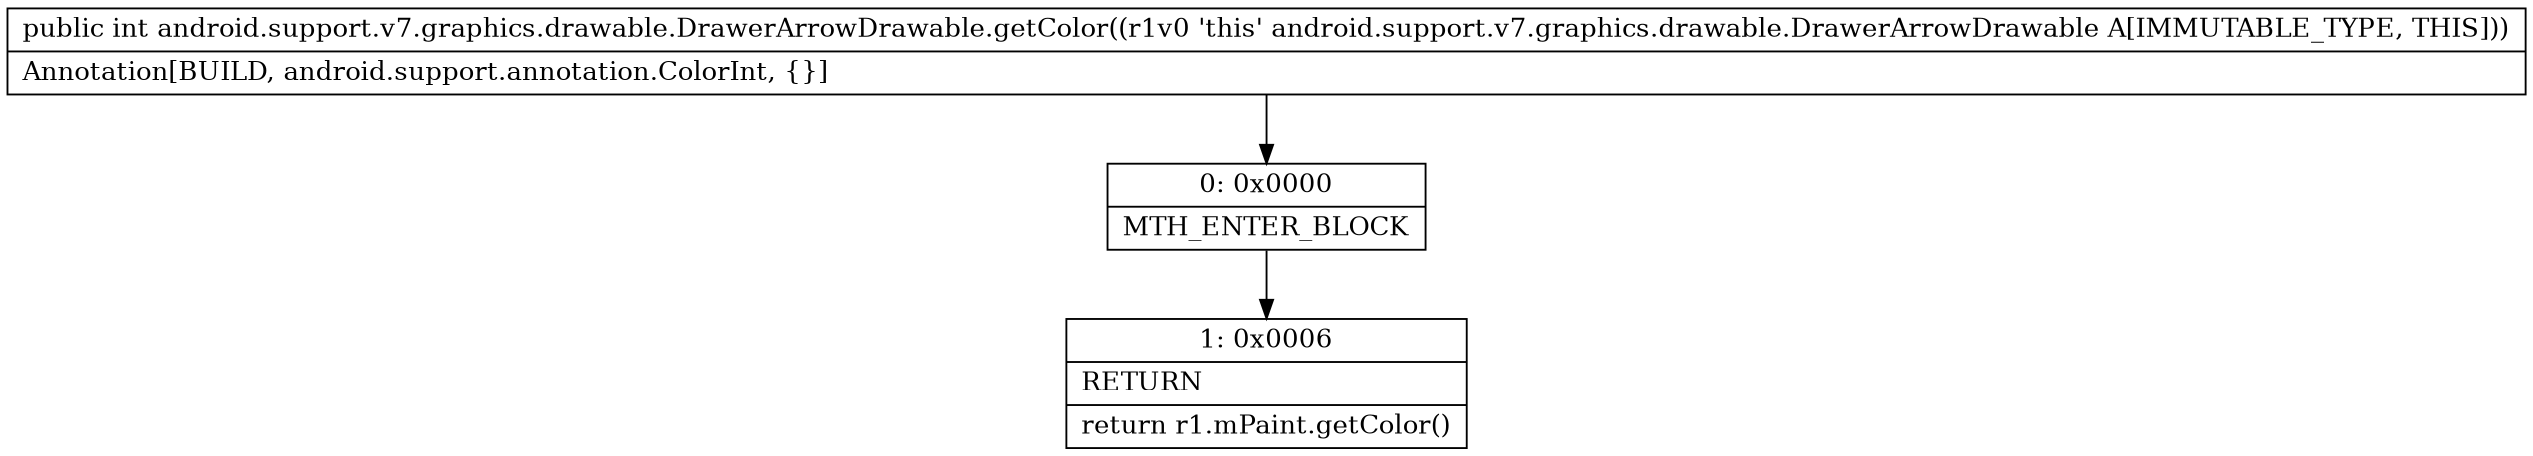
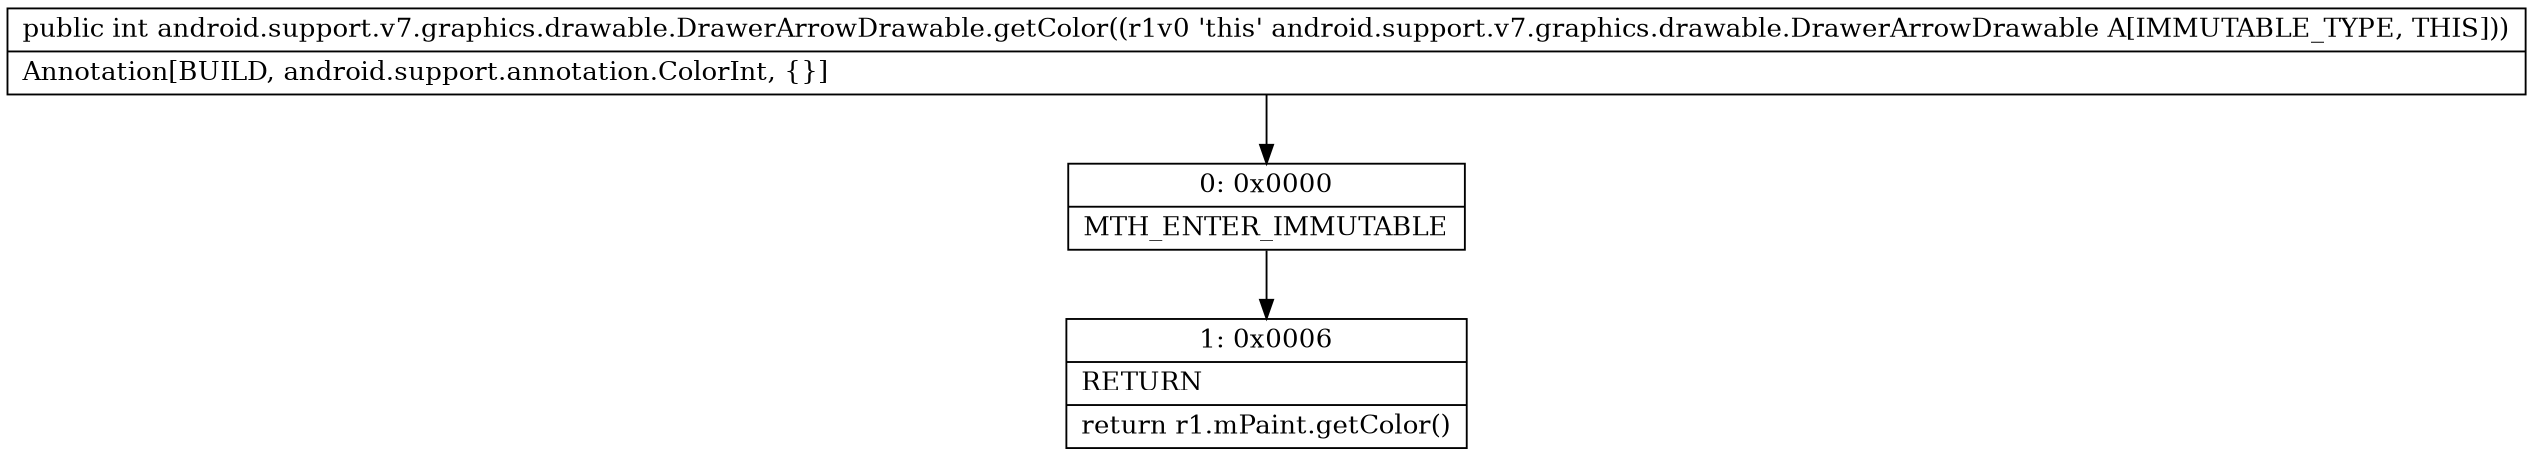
(1267, 227) -> (1267, 227)
